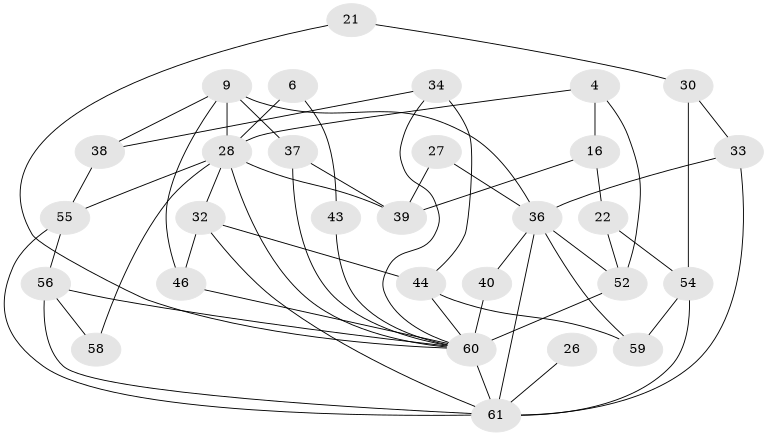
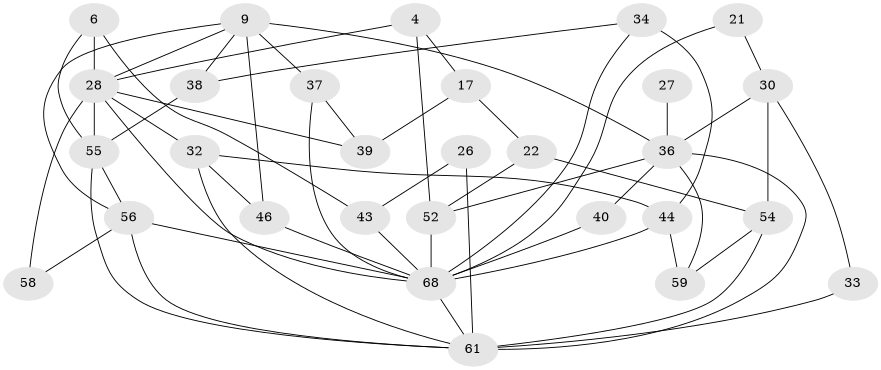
none -> (74, 59)
none -> (58, 86)
(595, 152) -> (466, 86)
(422, 180) -> none
(631, 181) -> (717, 119)
none -> (415, 185)
(471, 350) -> (431, 284)
